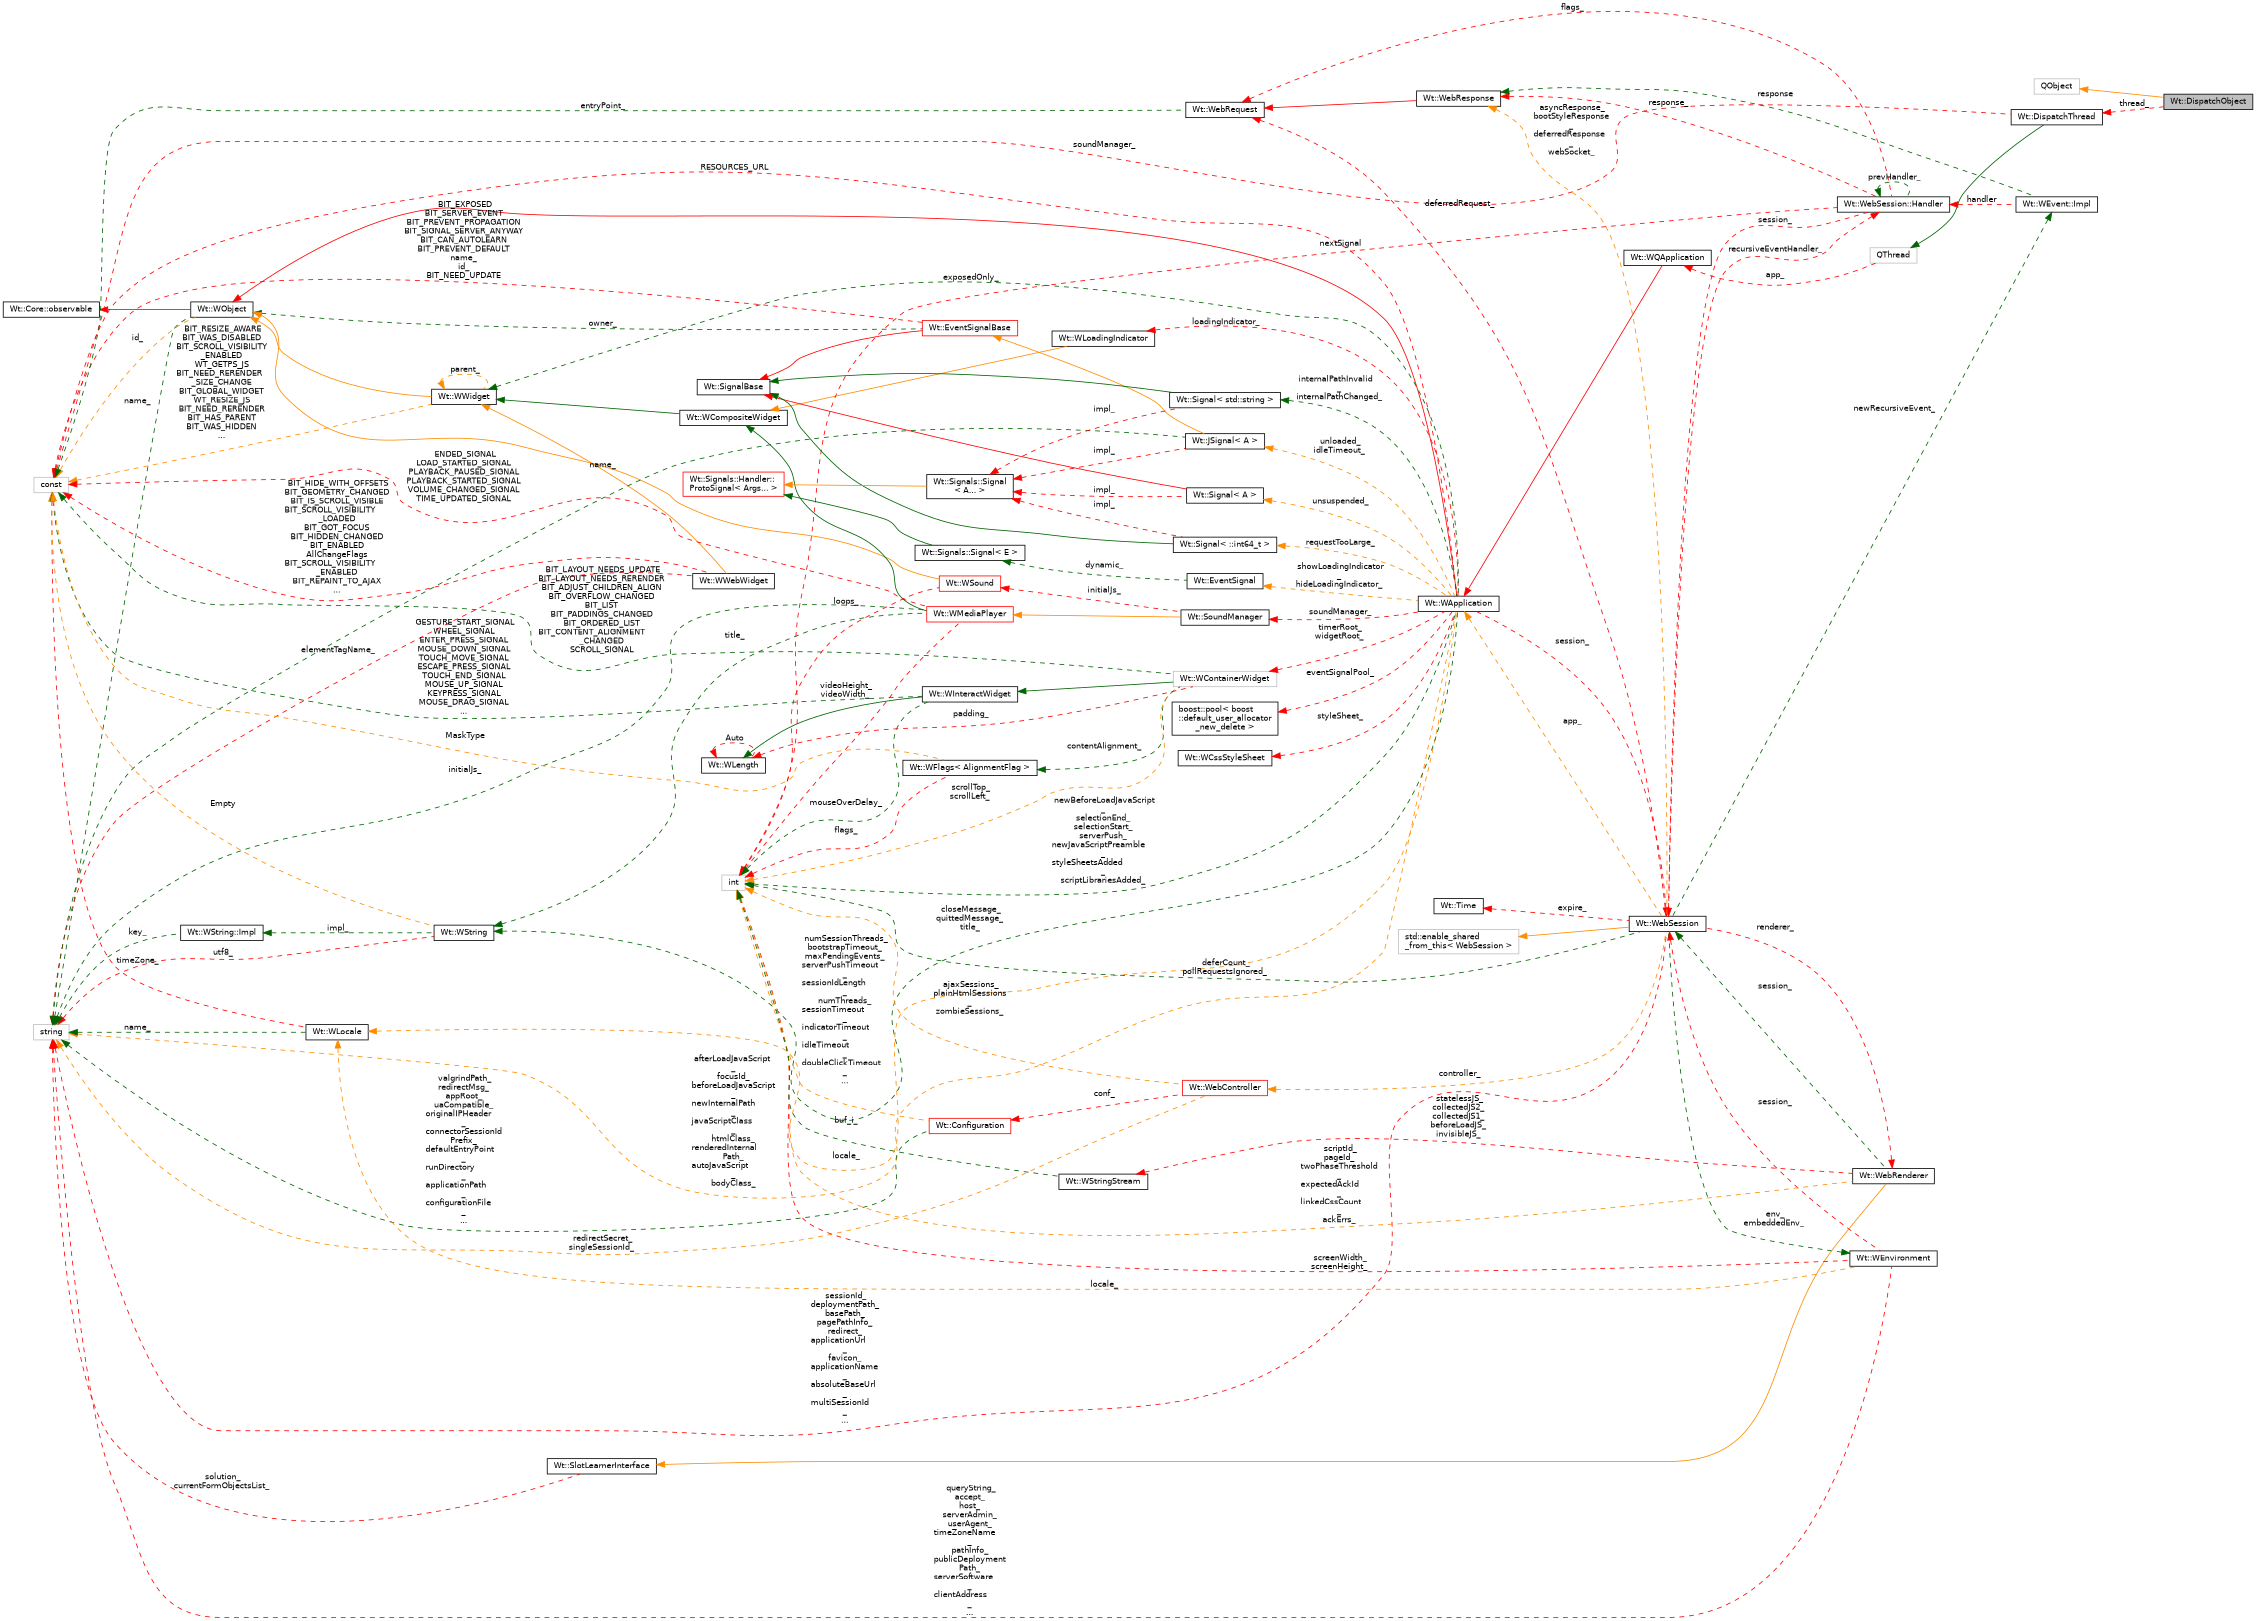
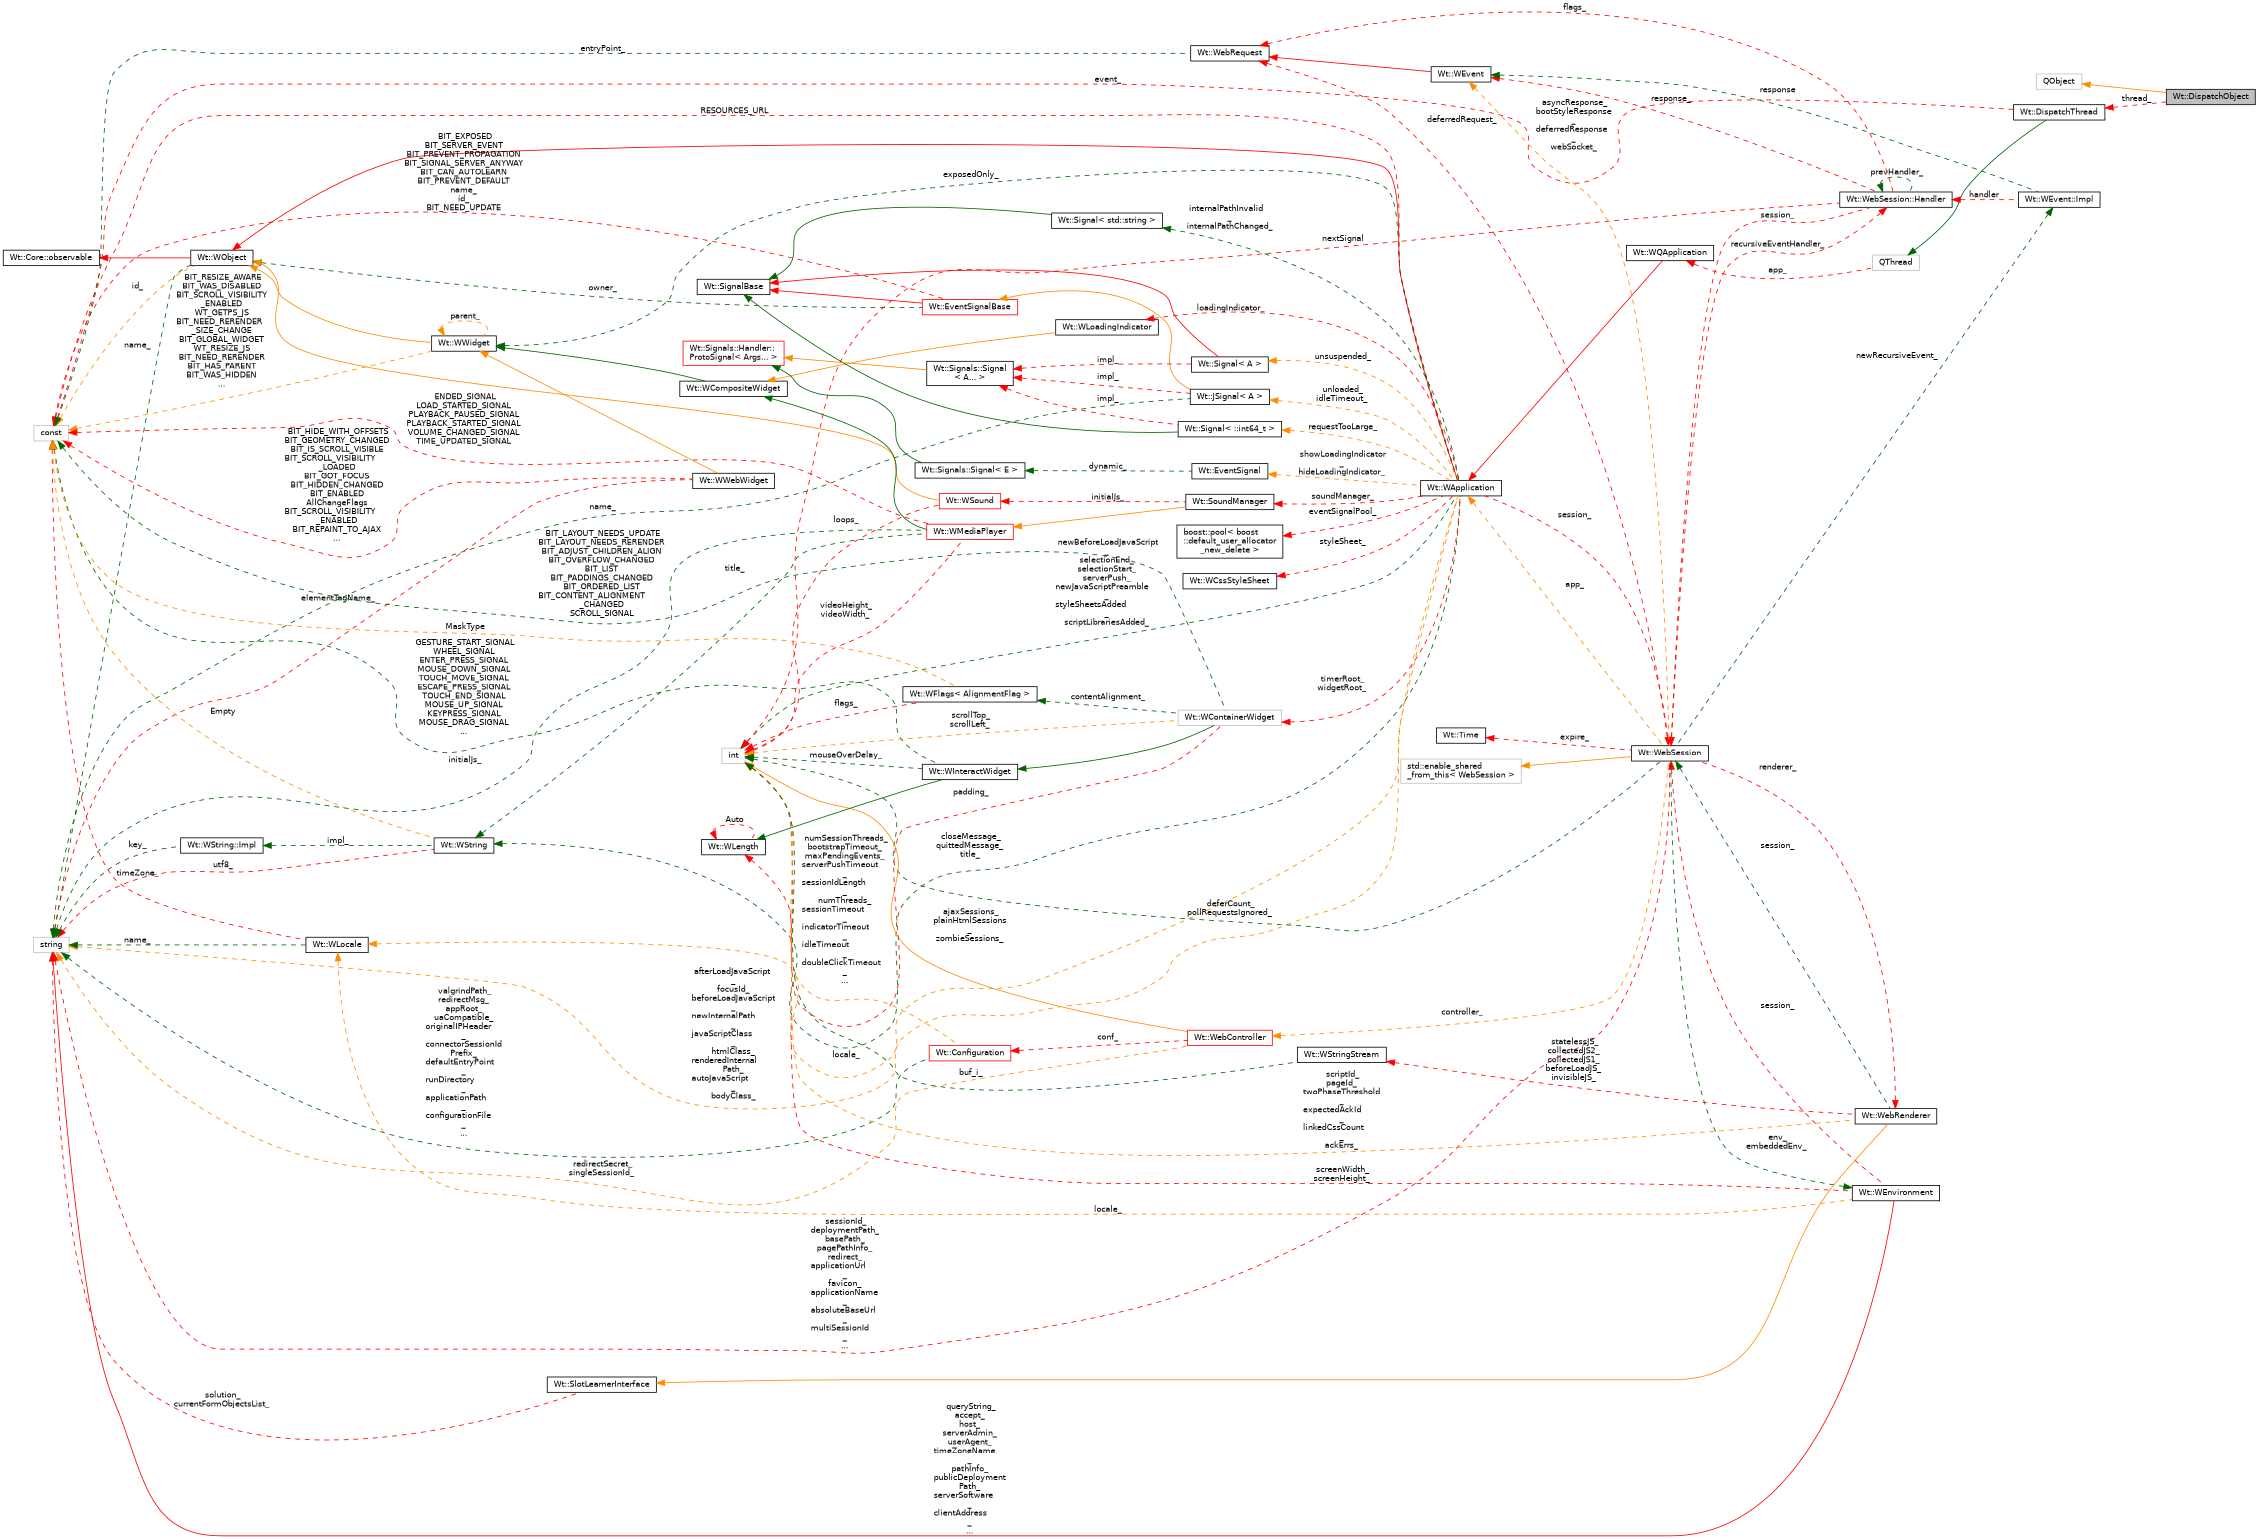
(1459, 99) -> (1461, 74)
(1103, 145) -> (1107, 80)
(1072, 436) -> none
(927, 1032) -> (915, 953)
(856, 1617) -> (846, 1536)
